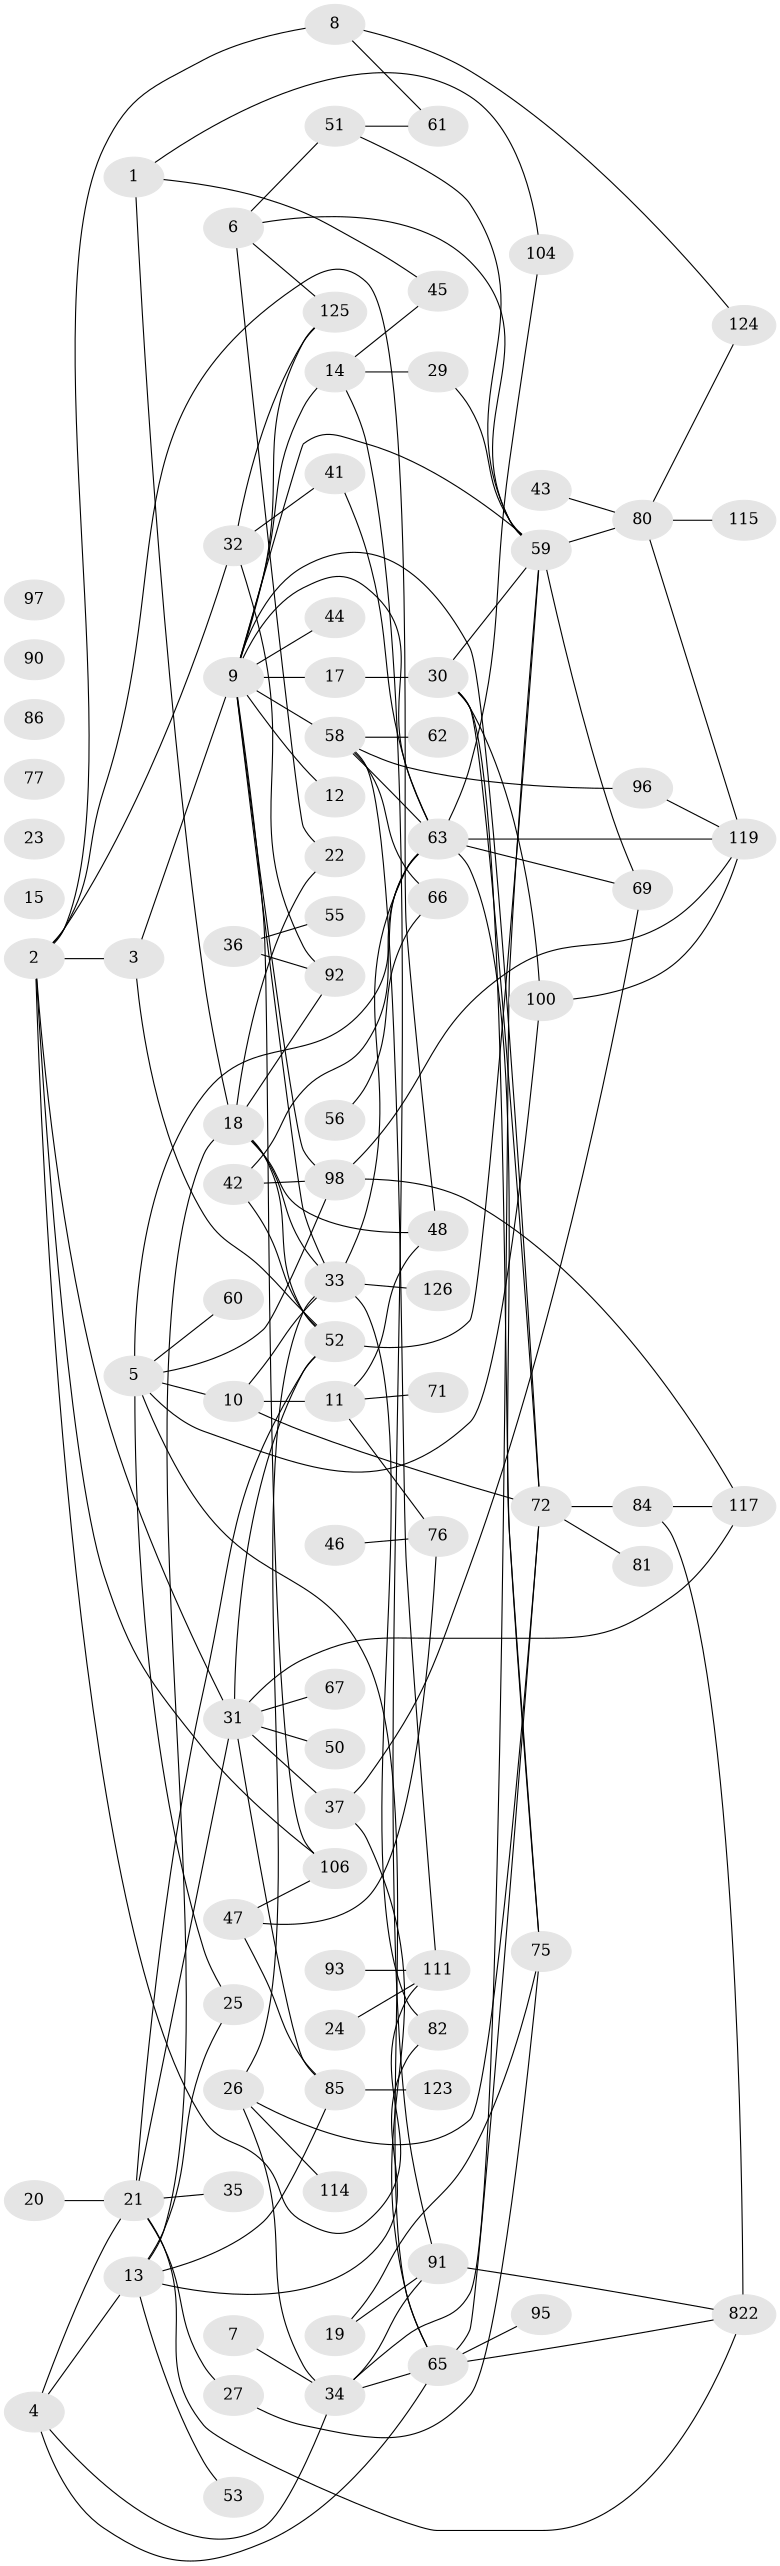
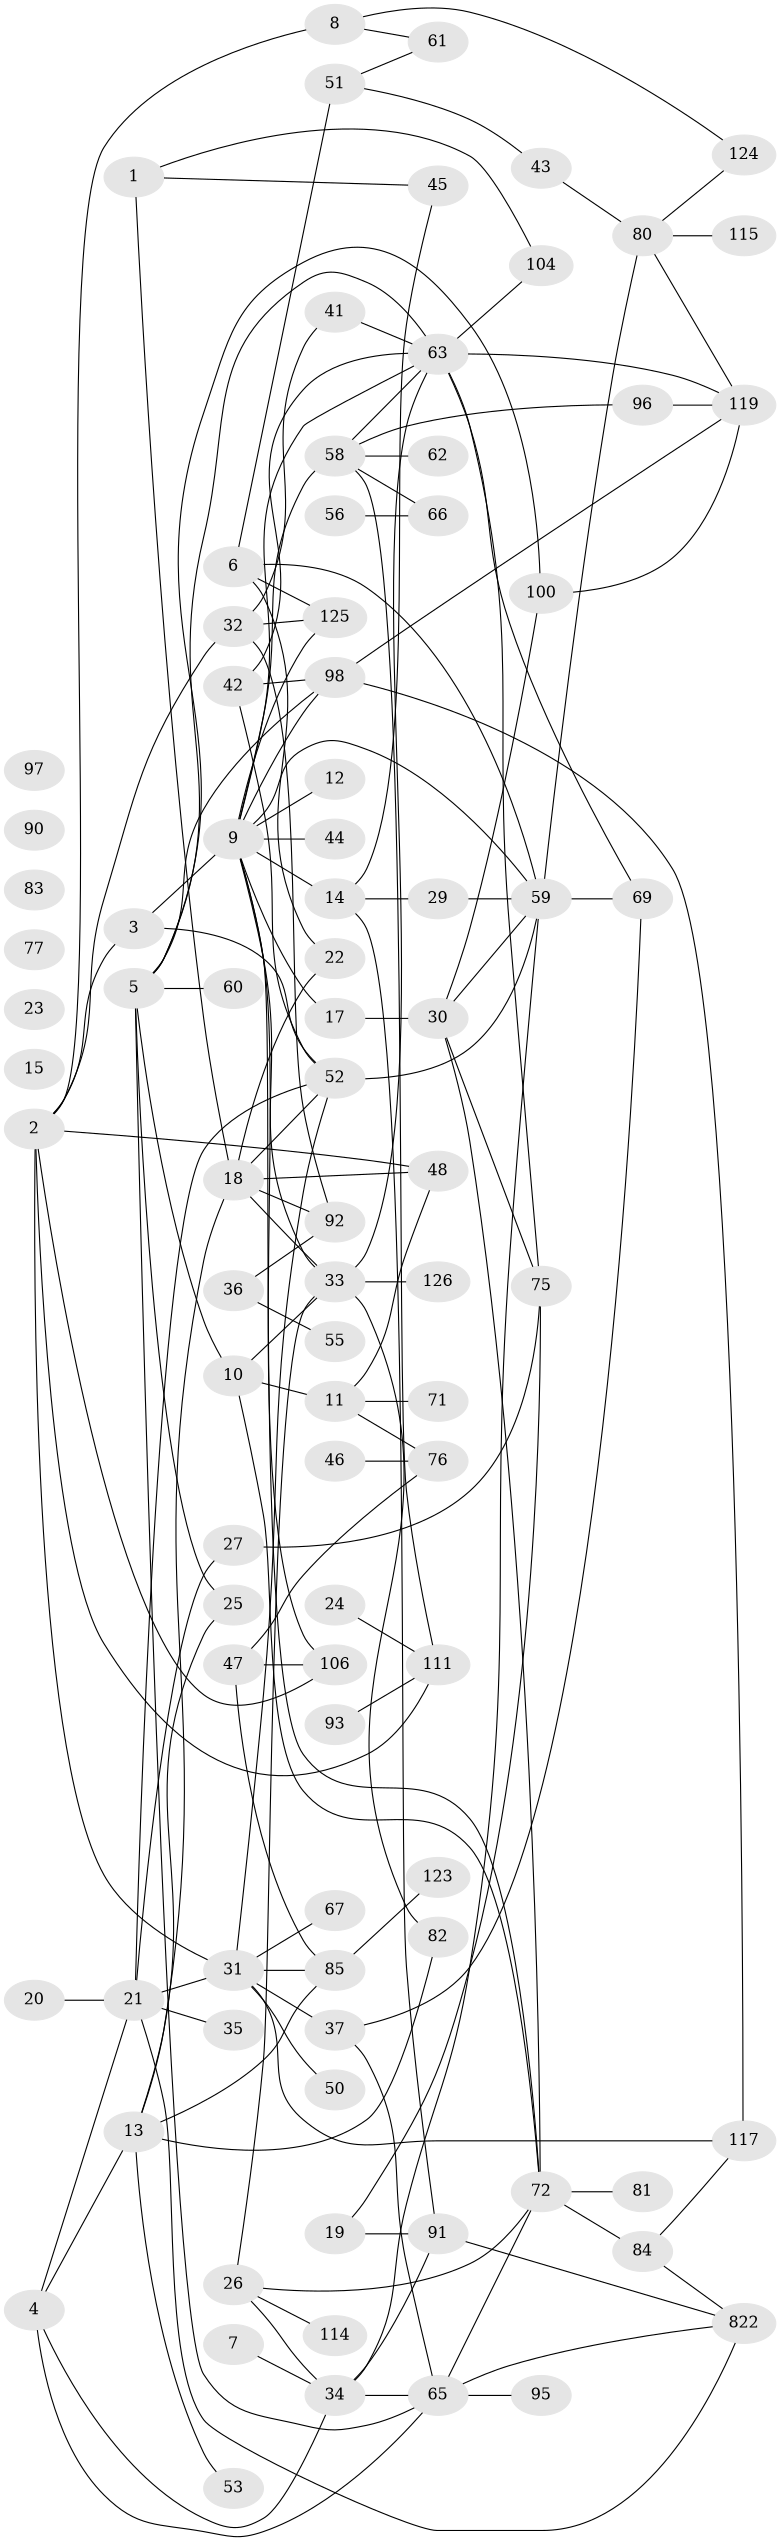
(500, 282) -> (447, 111)
(34, 720) -> (34, 890)
